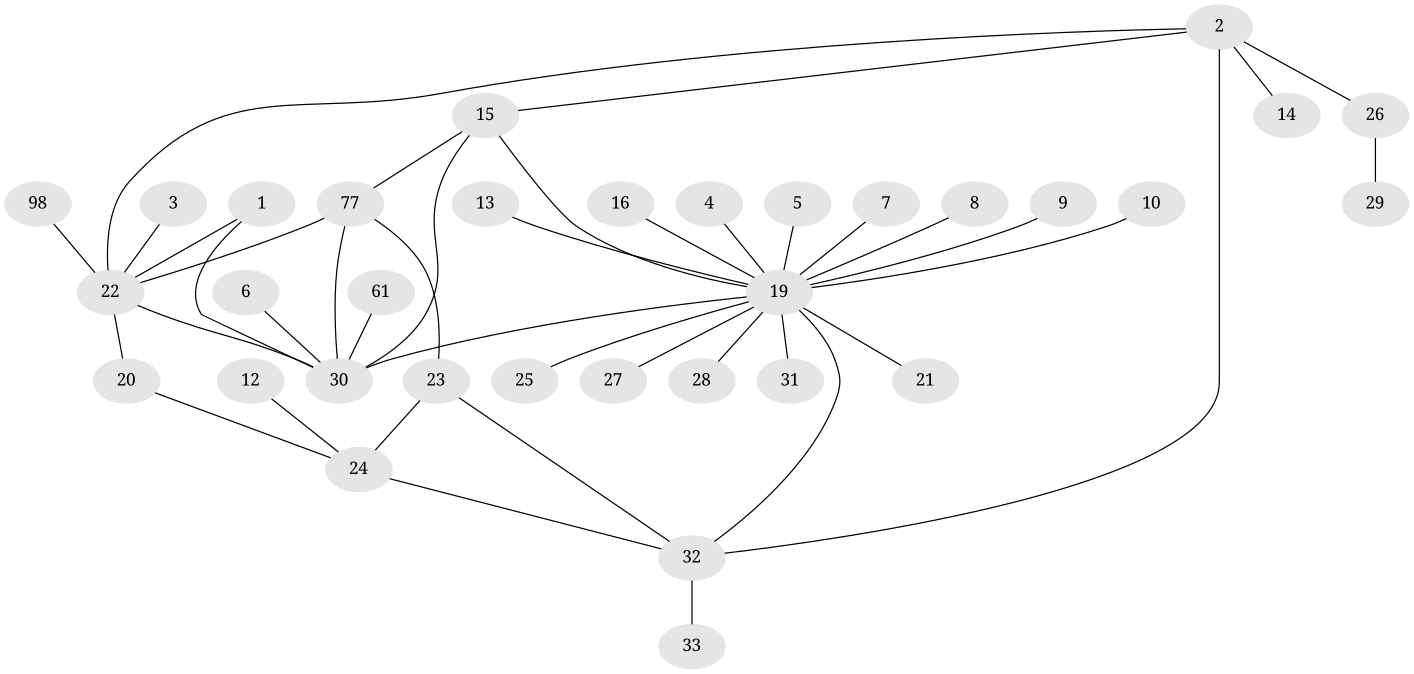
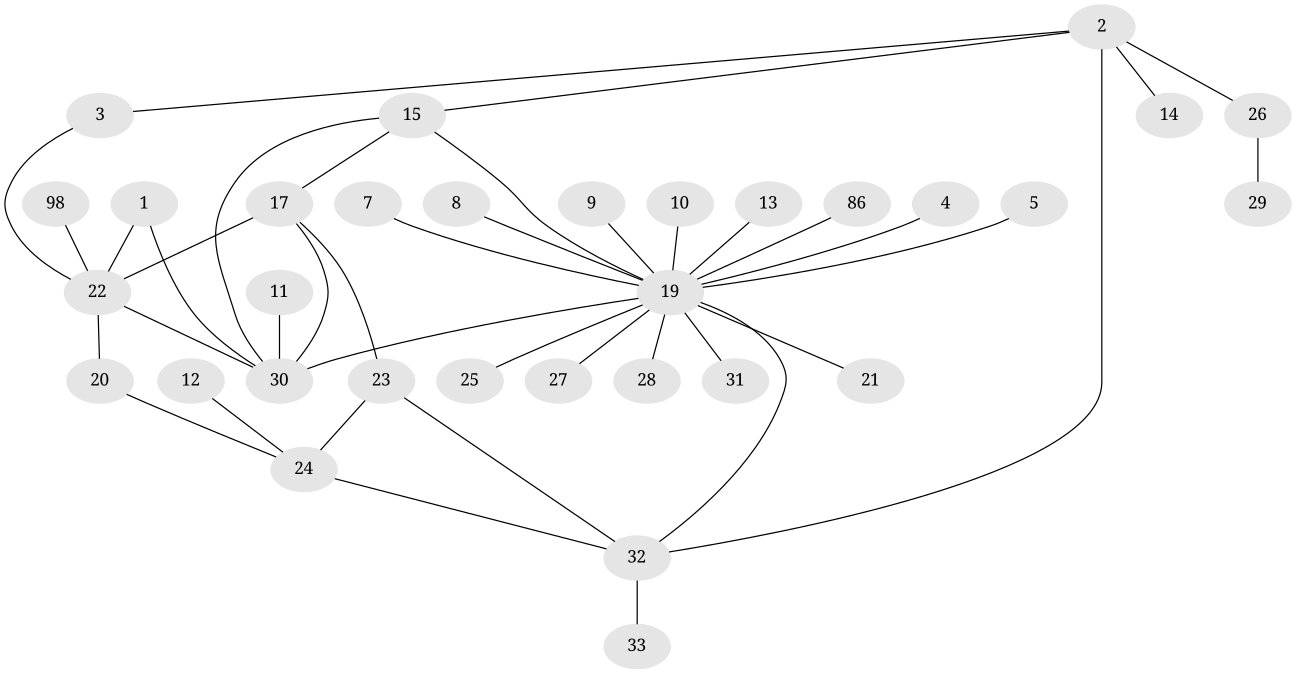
(599, 70) -> (601, 71)
(350, 204) -> (280, 204)
(621, 204) -> (857, 204)
(246, 293) -> none
(381, 293) -> (280, 293)
